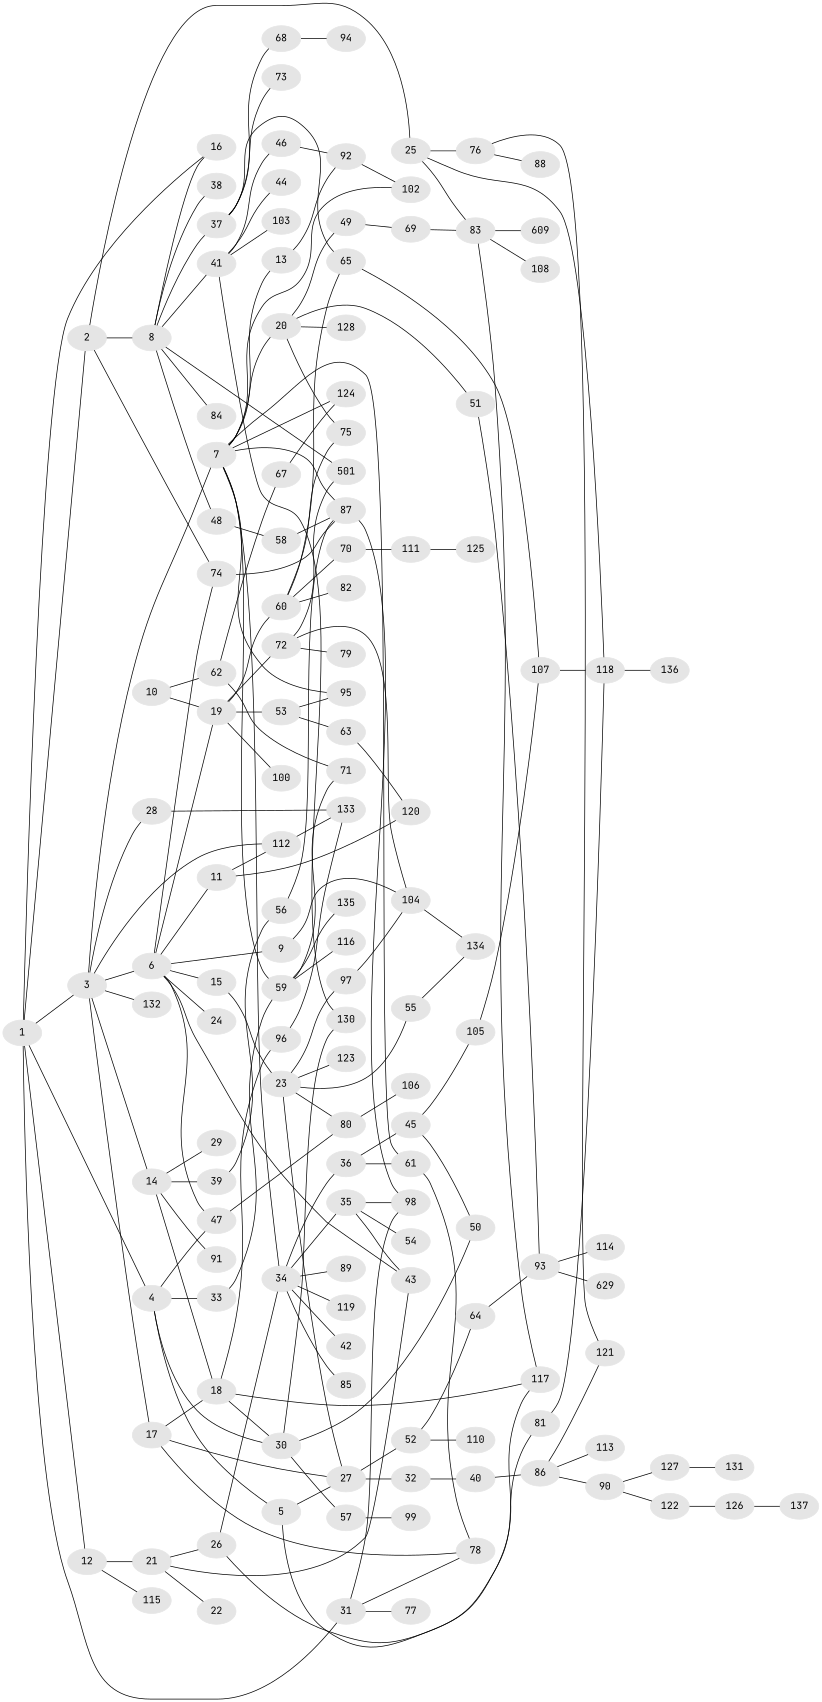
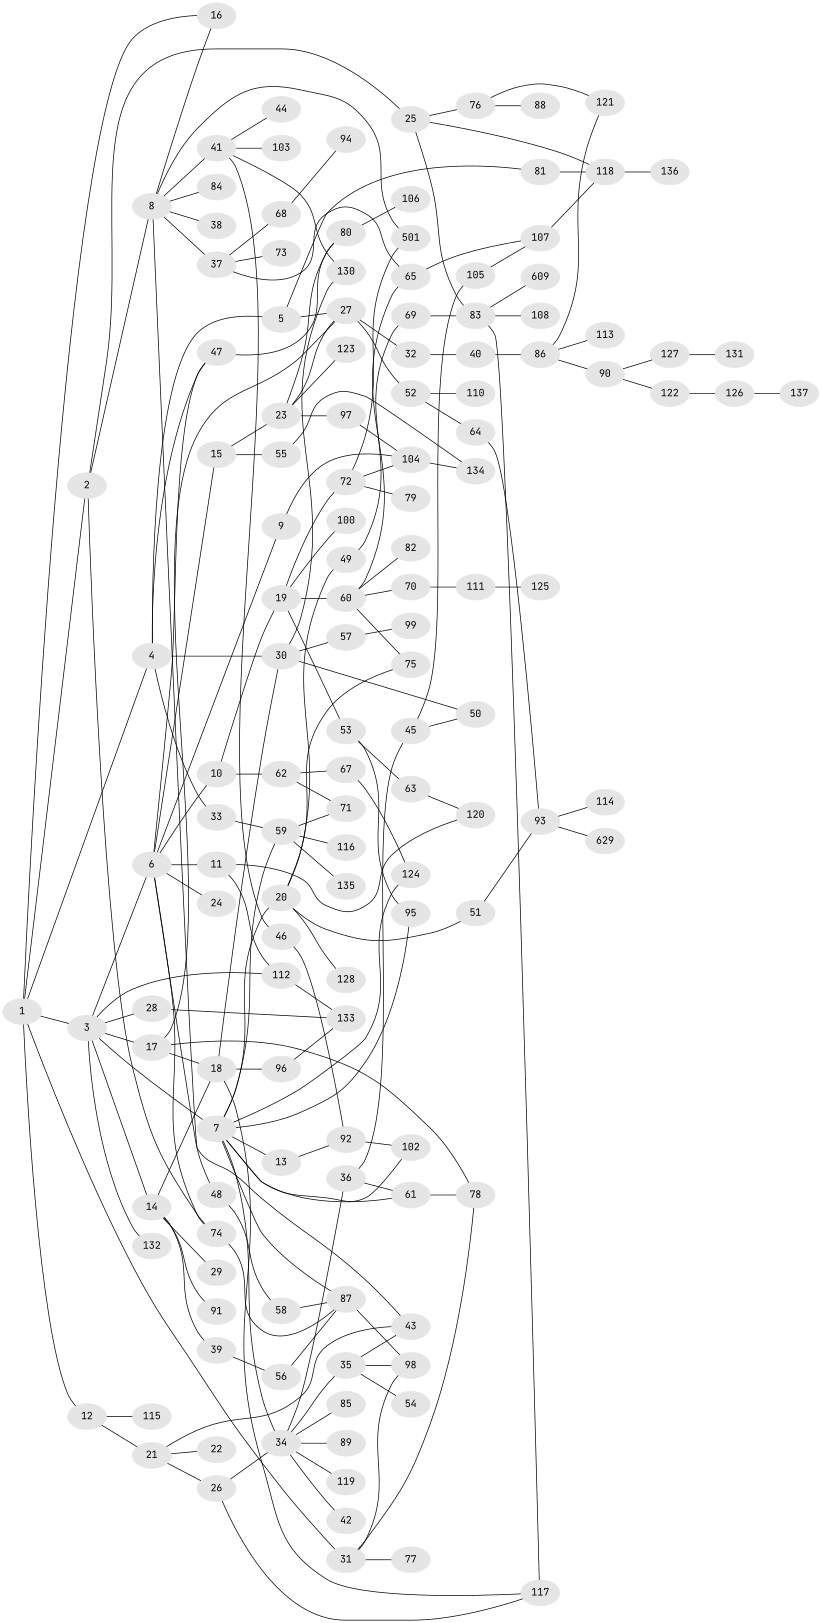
(184, 839) -> (176, 829)
(367, 1077) -> (249, 455)
